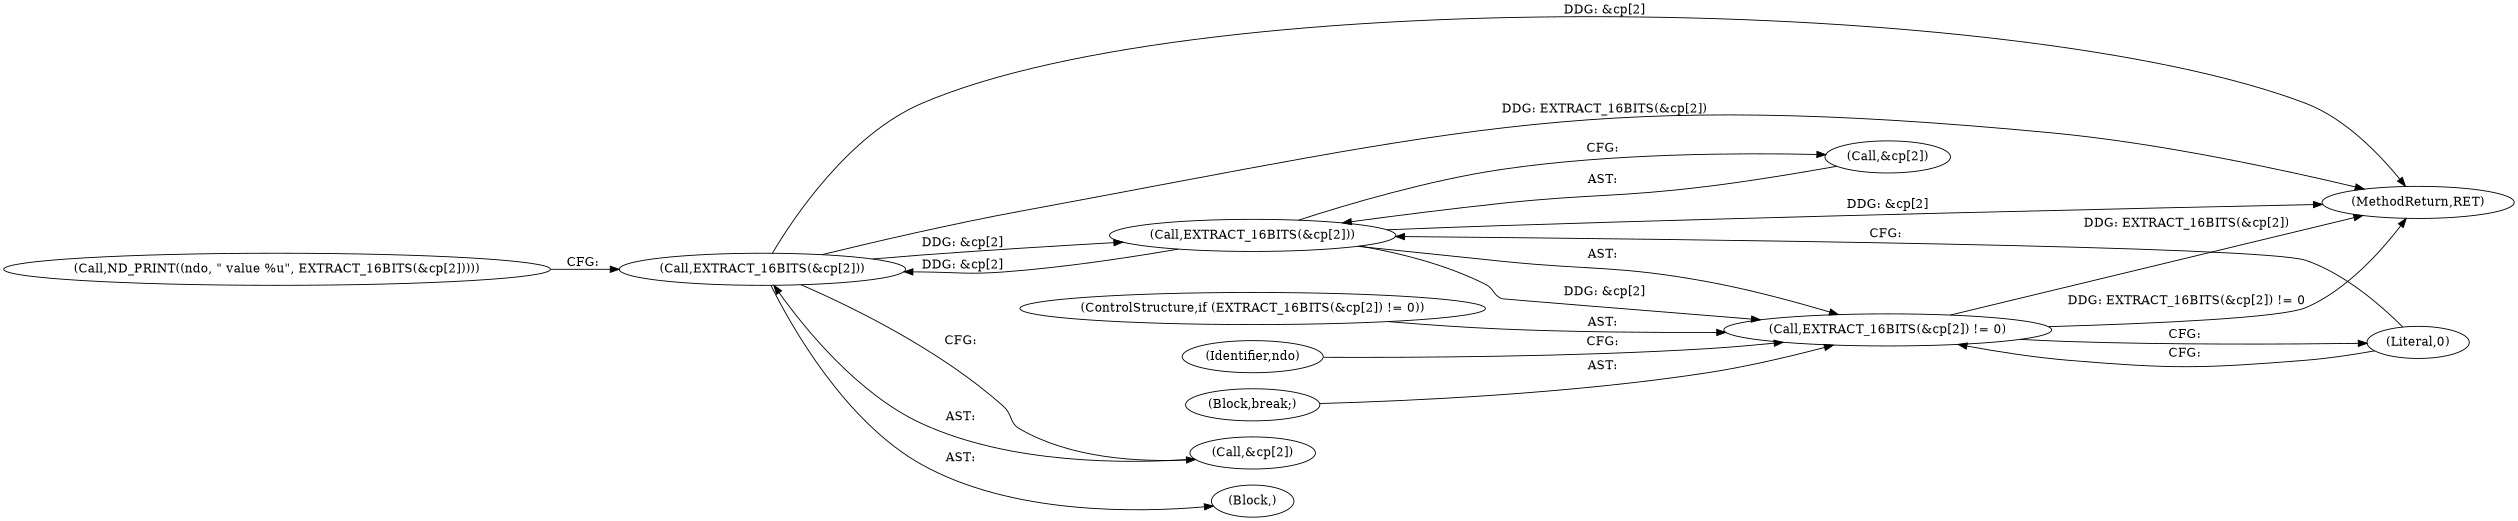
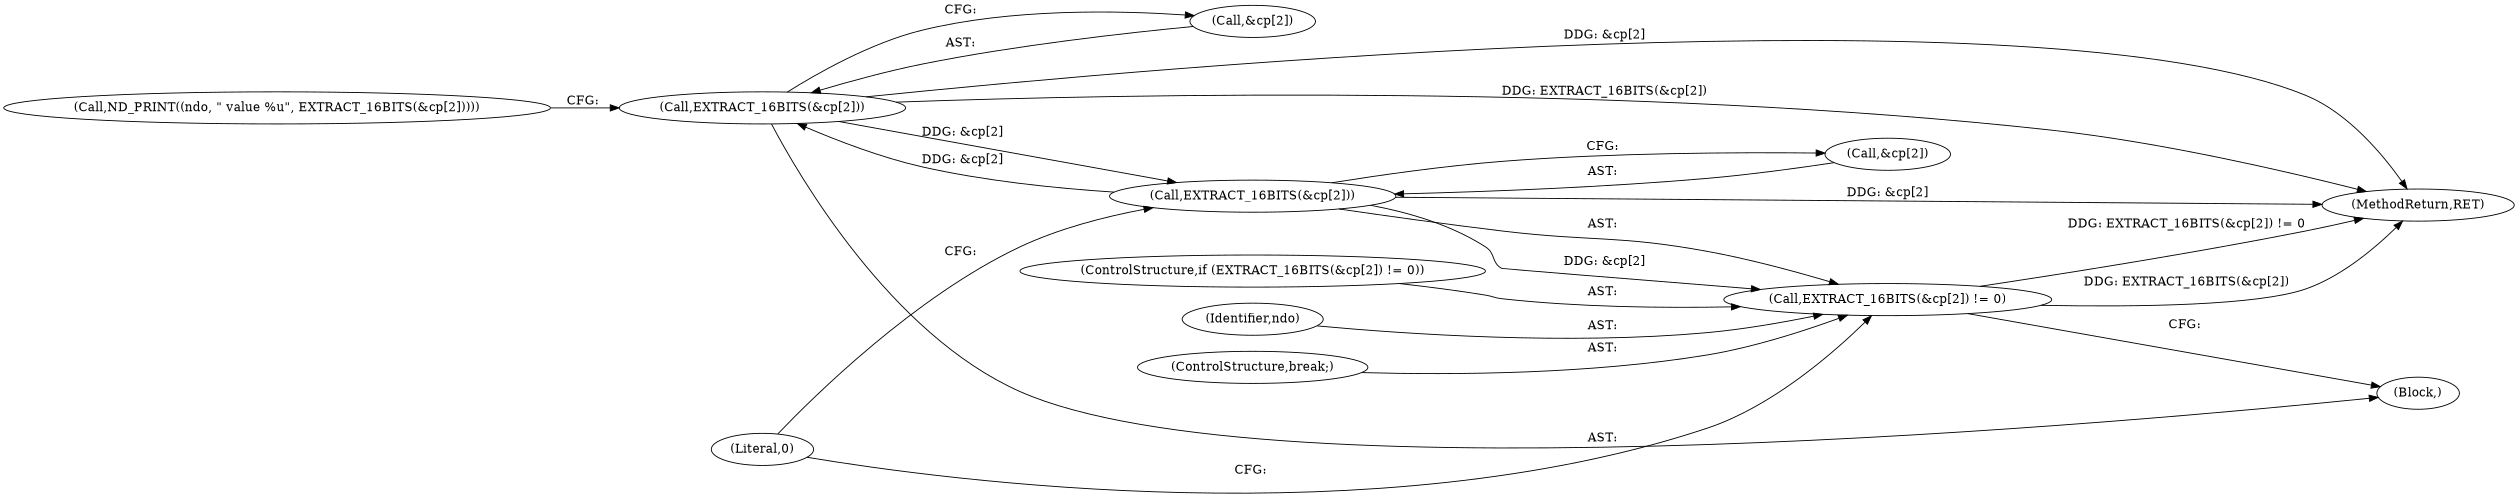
(1605, 342) -> (1605, 326)
(2189, 344) -> (2170, 349)
(1253, 405) -> (1253, 367)
